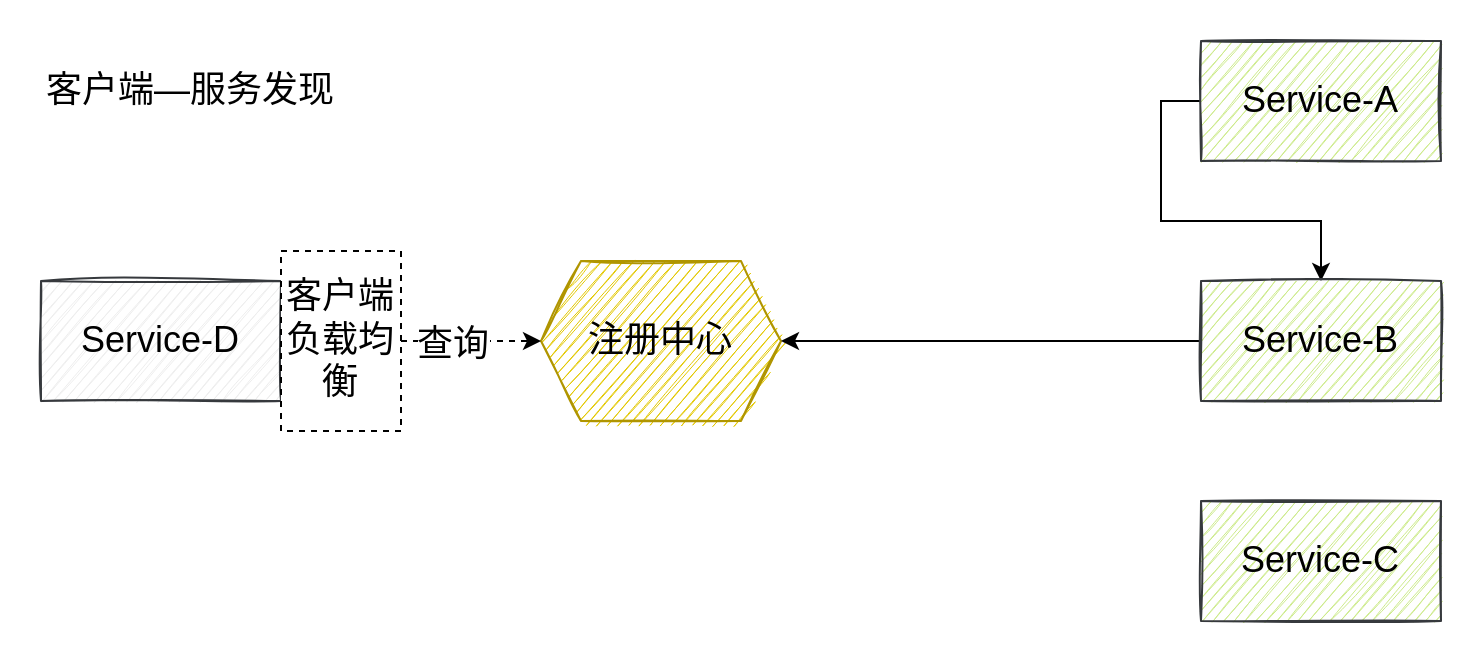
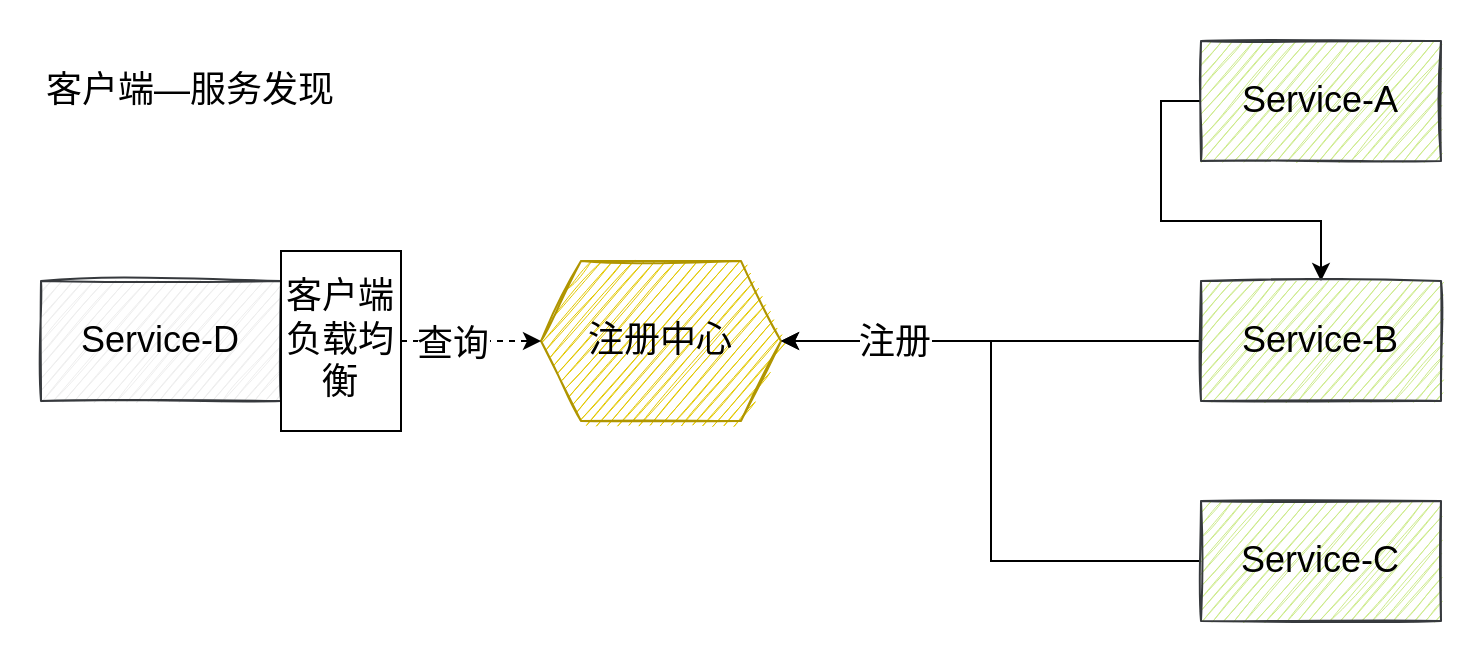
(341, 341) -> (341, 341)
none -> (991, 557)
